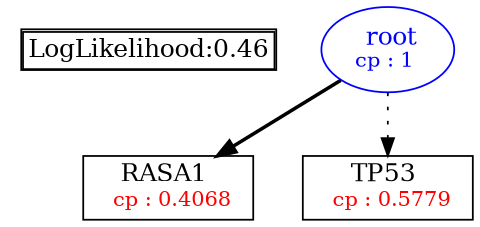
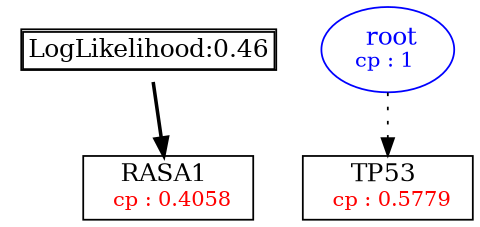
(287, 113) -> (157, 110)
(173, 200) -> (173, 200)
